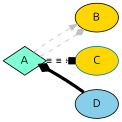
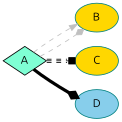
(97, 18) -> (97, 18)
(67, 81) -> (51, 82)
(97, 104) -> (97, 104)
